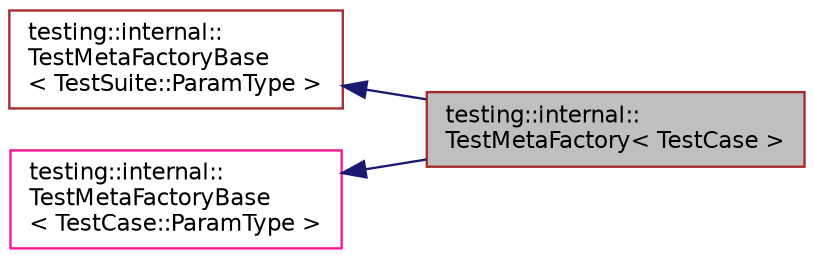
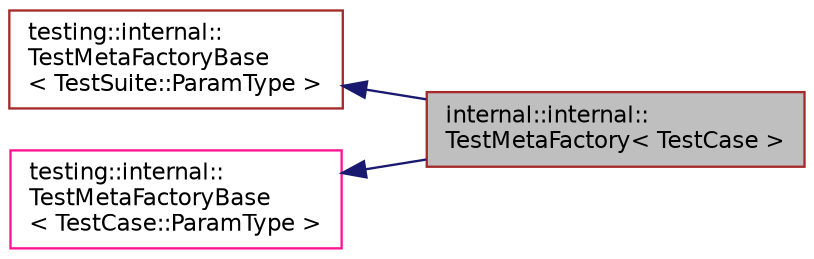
(616, 129) -> (616, 129)
